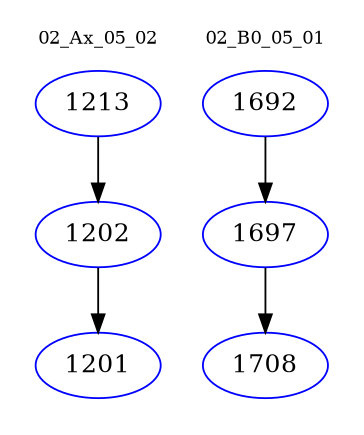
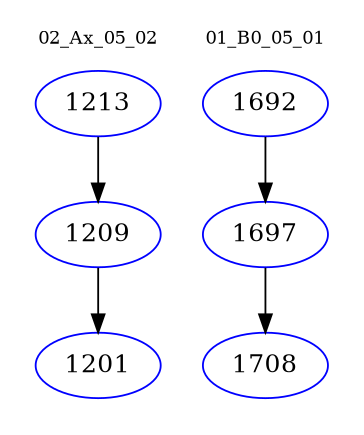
(265, 39) -> (265, 39)
(98, 235) -> (98, 235)
